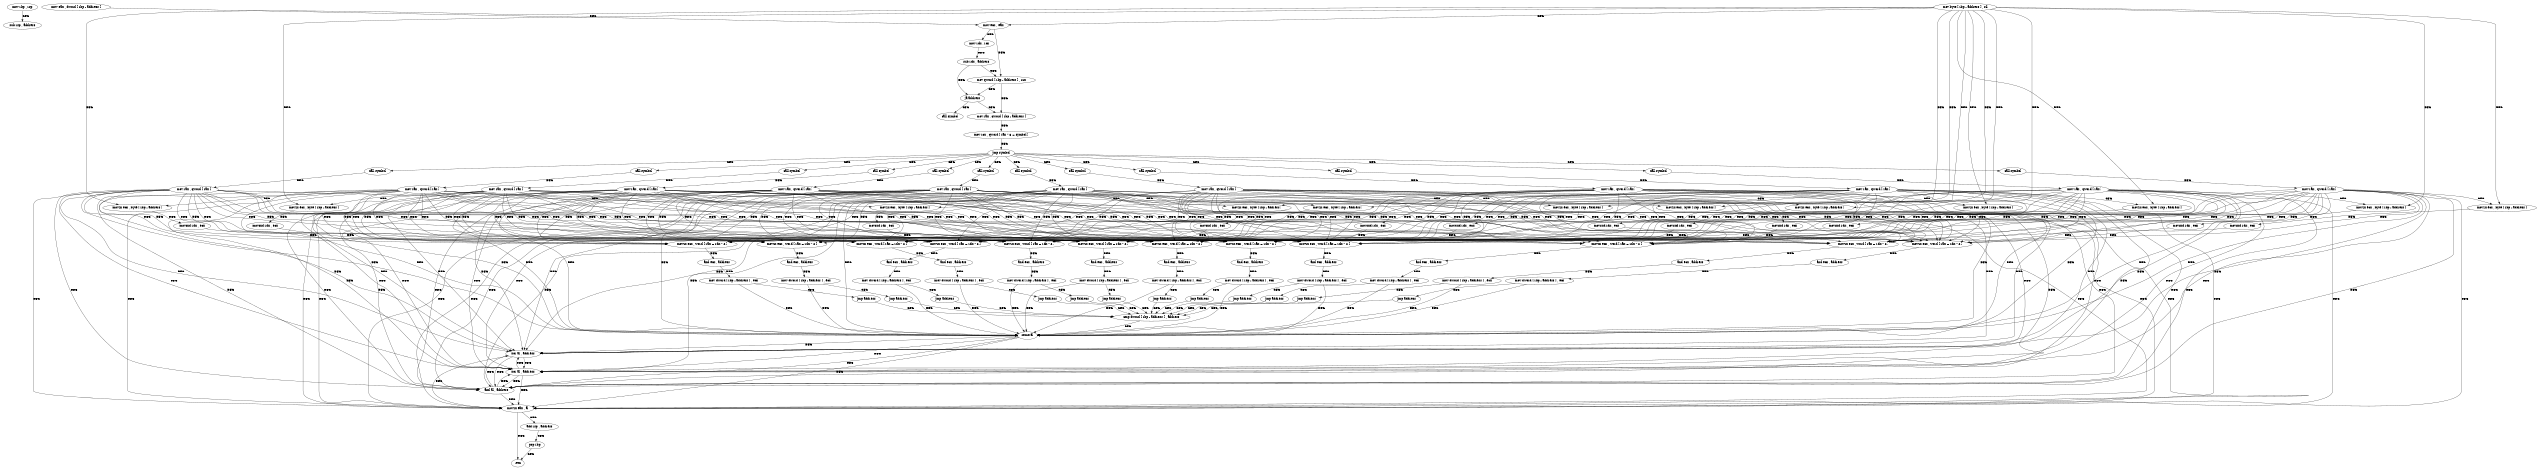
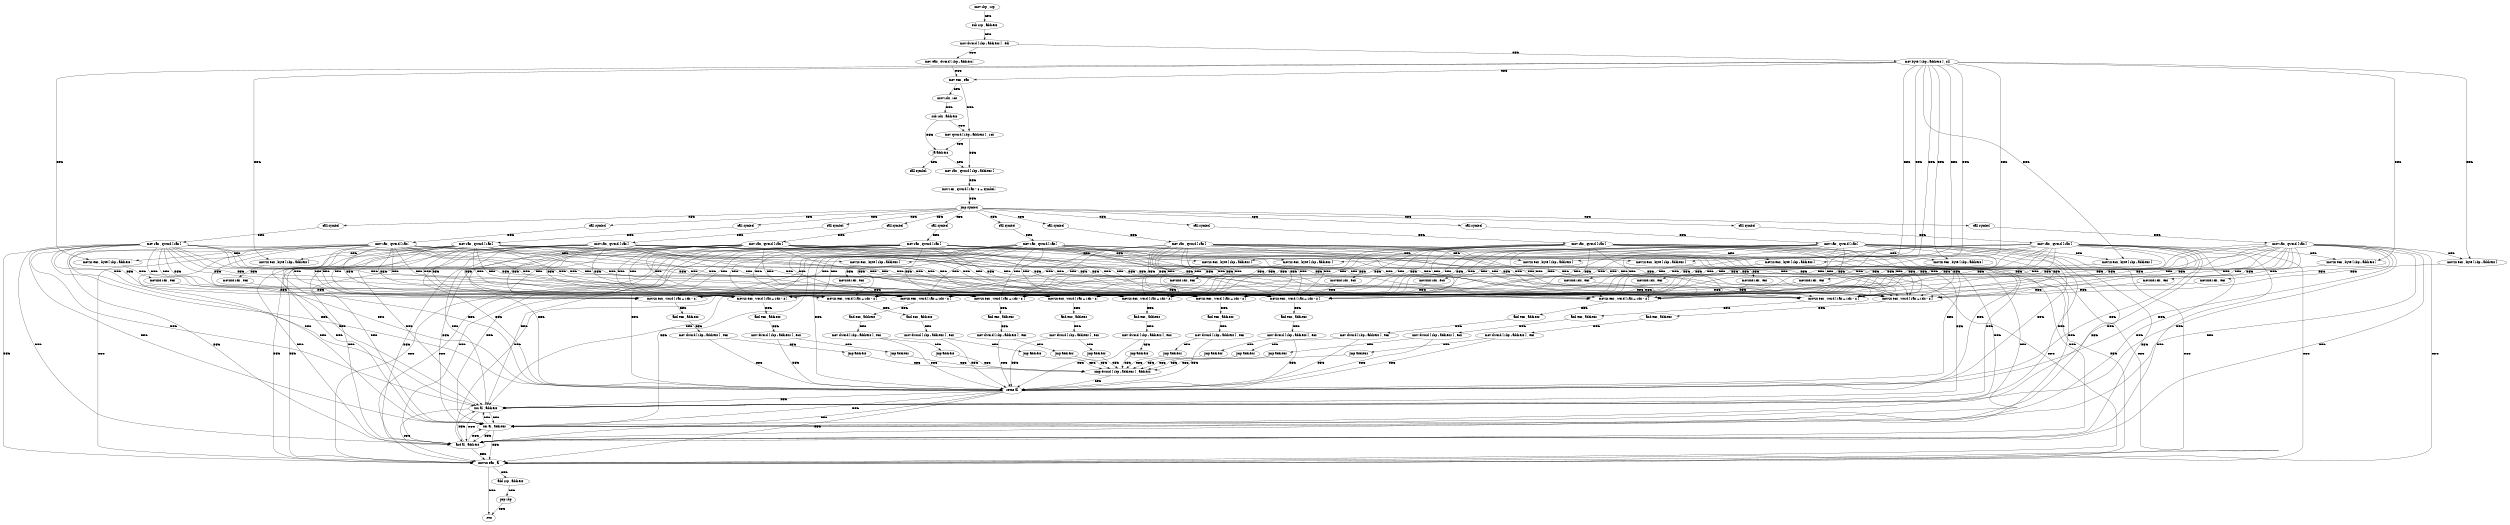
none -> (985, 44)
